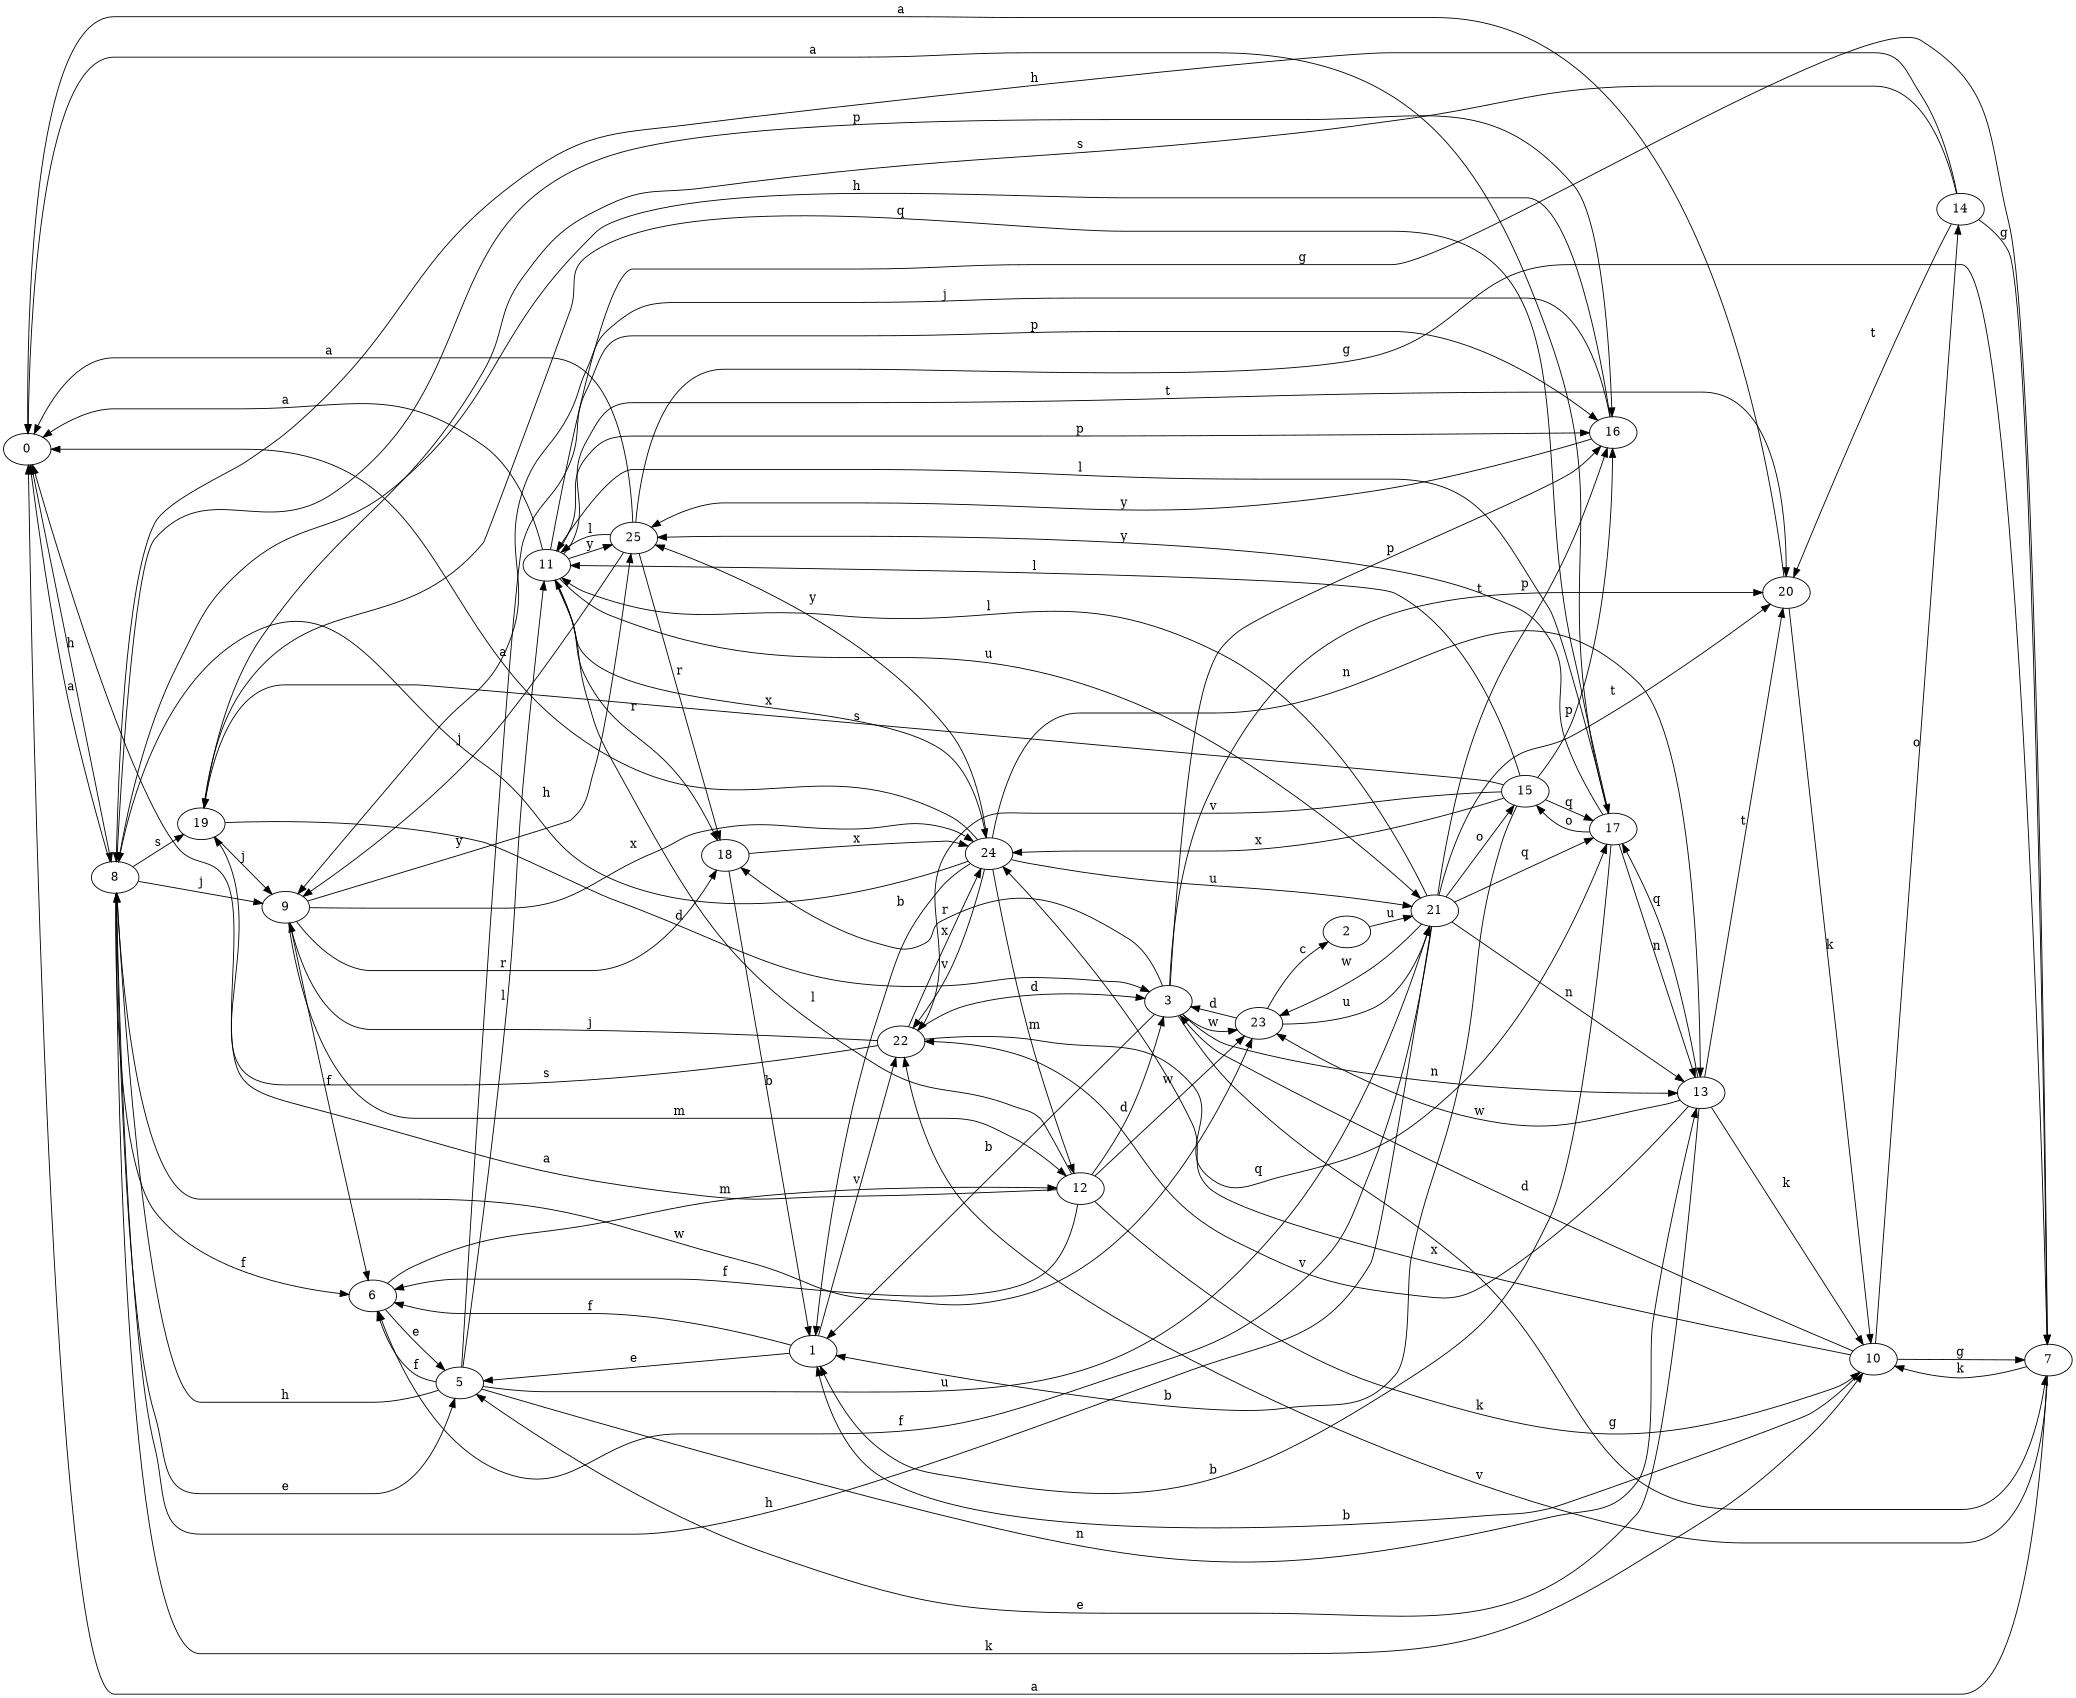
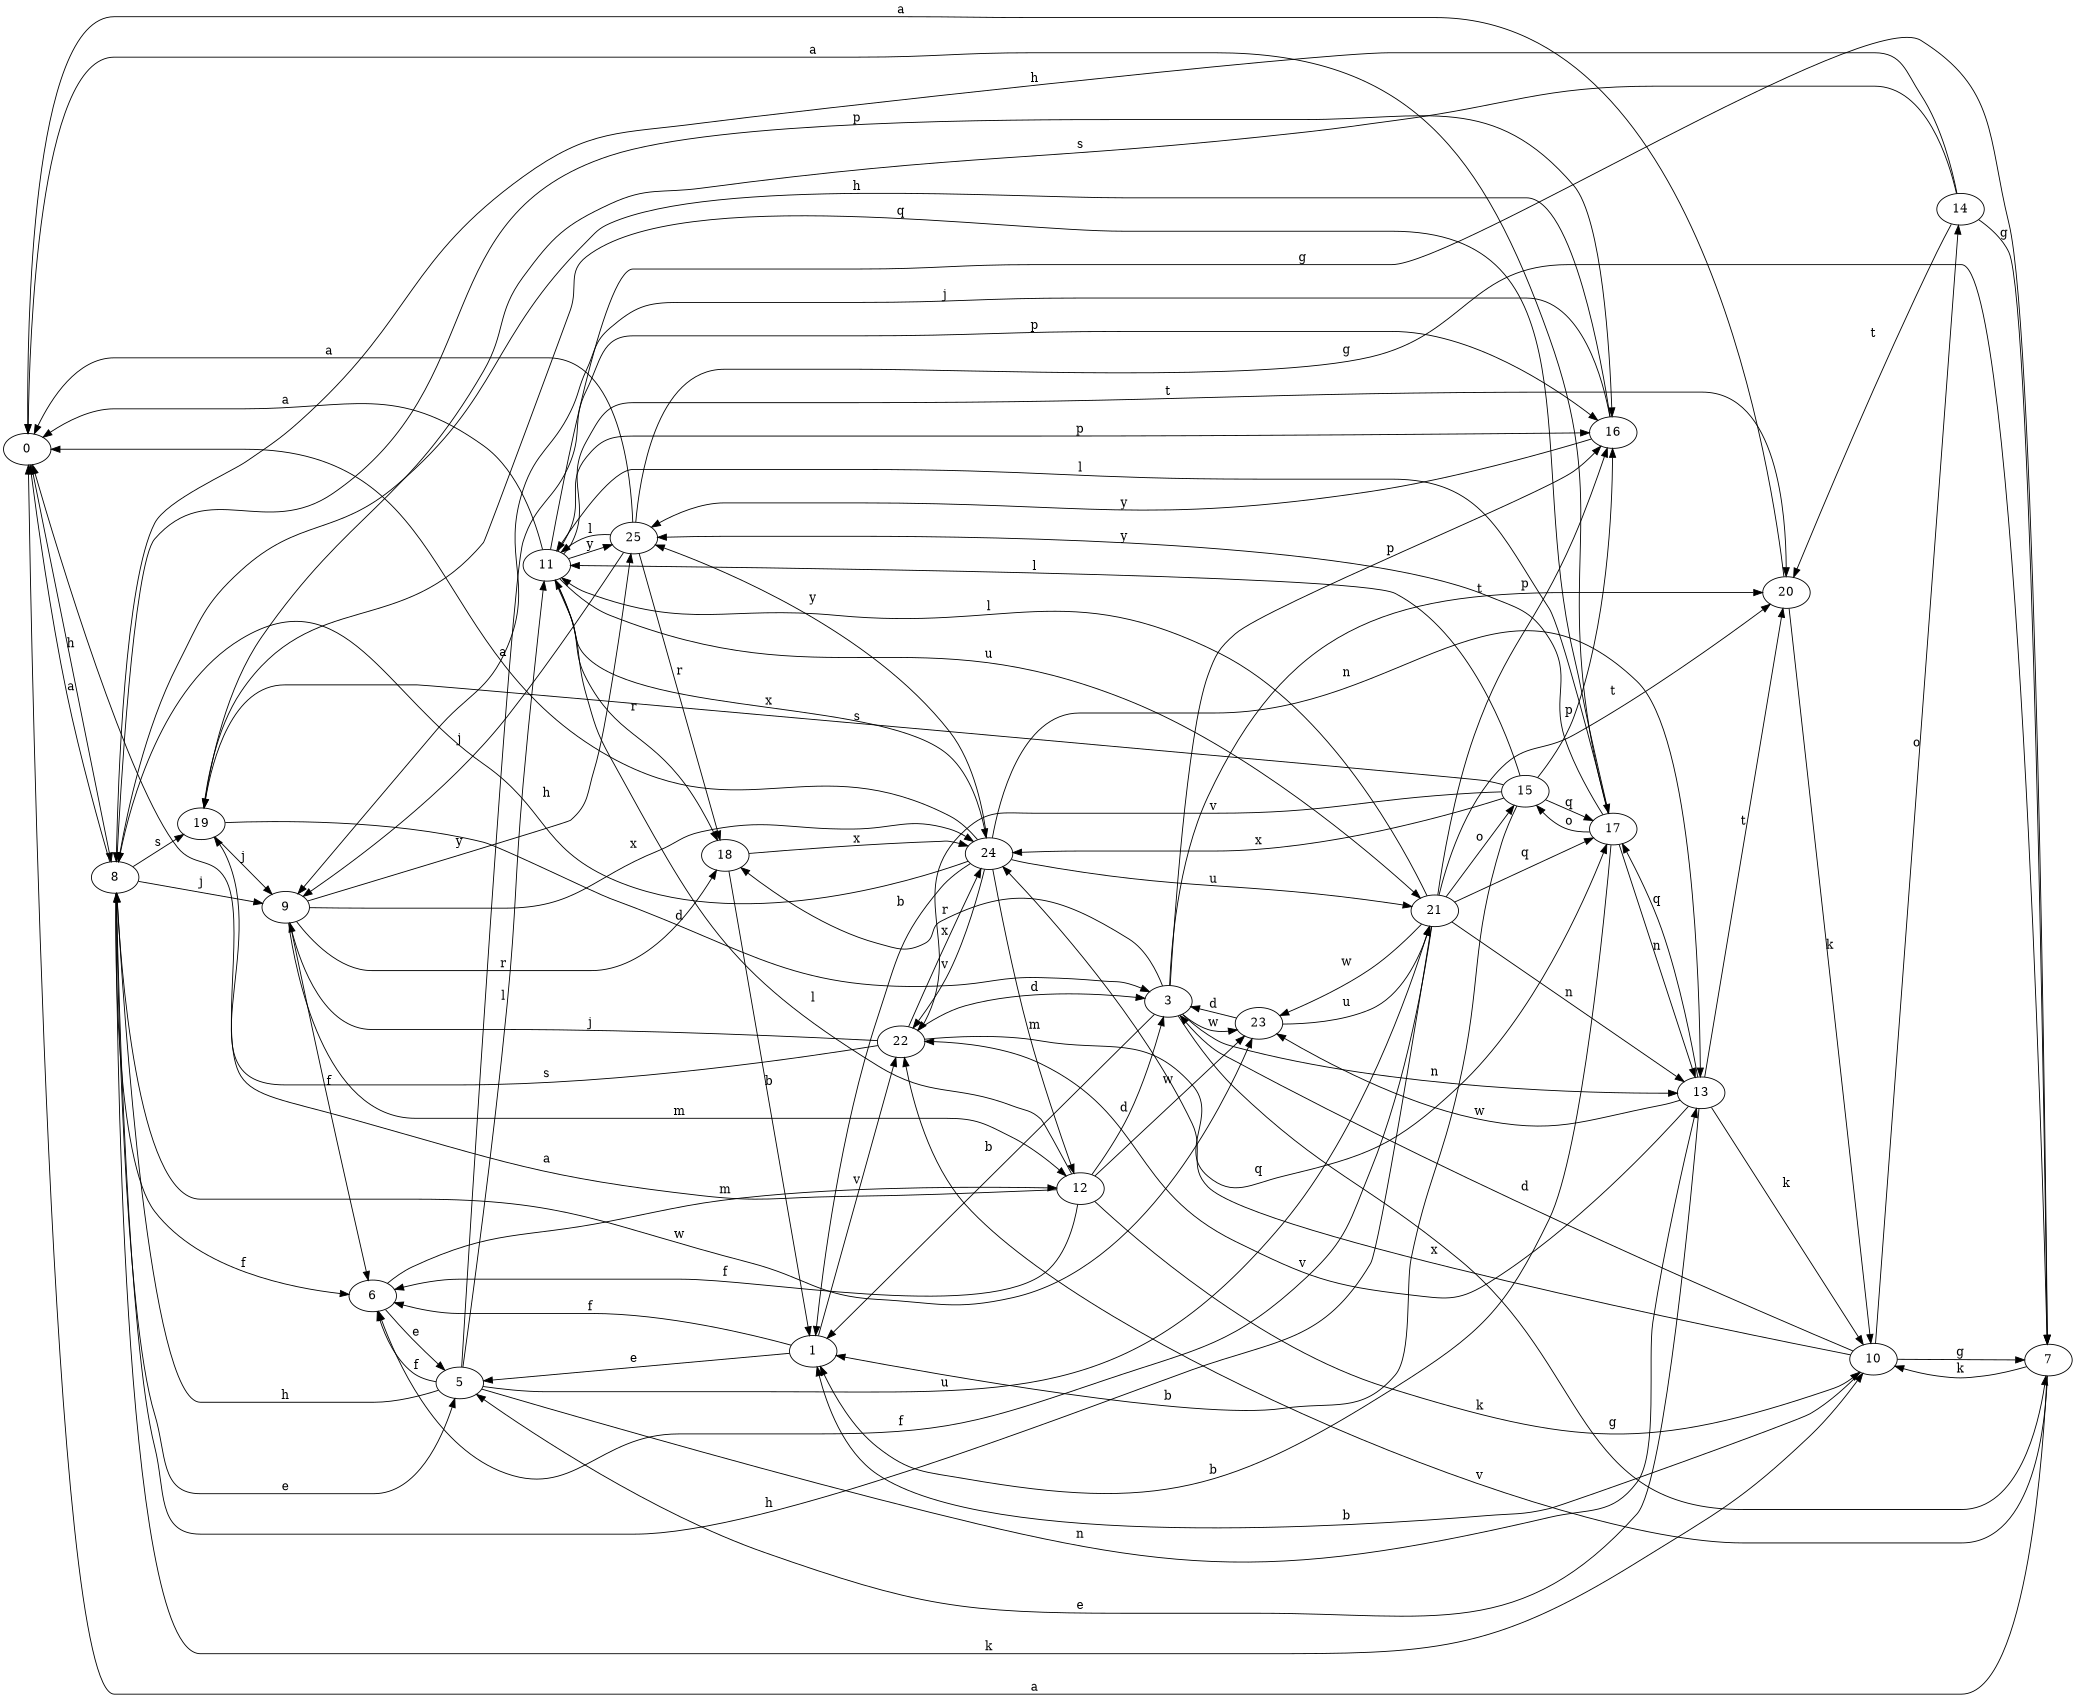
(1347, 932) -> none
